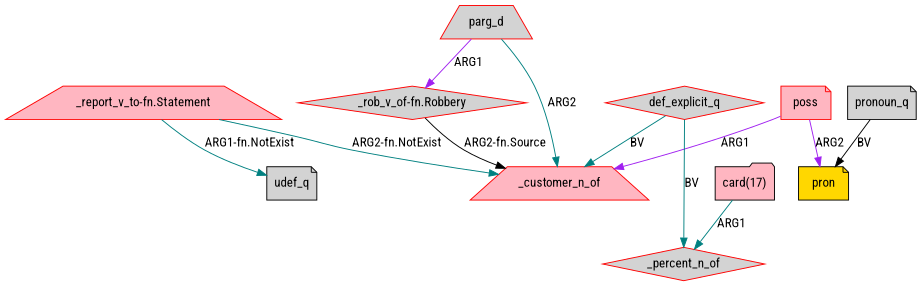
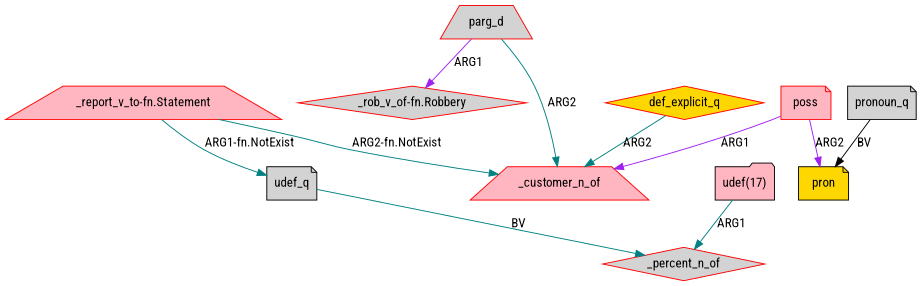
(685, 103) -> (685, 103)
(637, 143) -> (637, 143)
(458, 146) -> none
(684, 179) -> (476, 221)
(745, 183) -> (745, 183)
